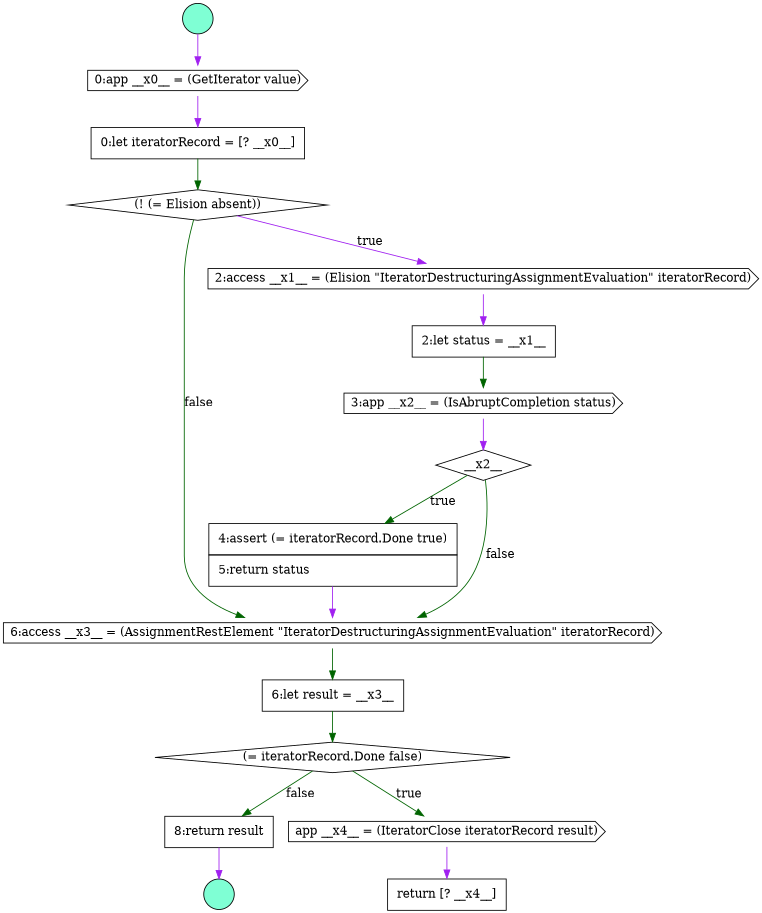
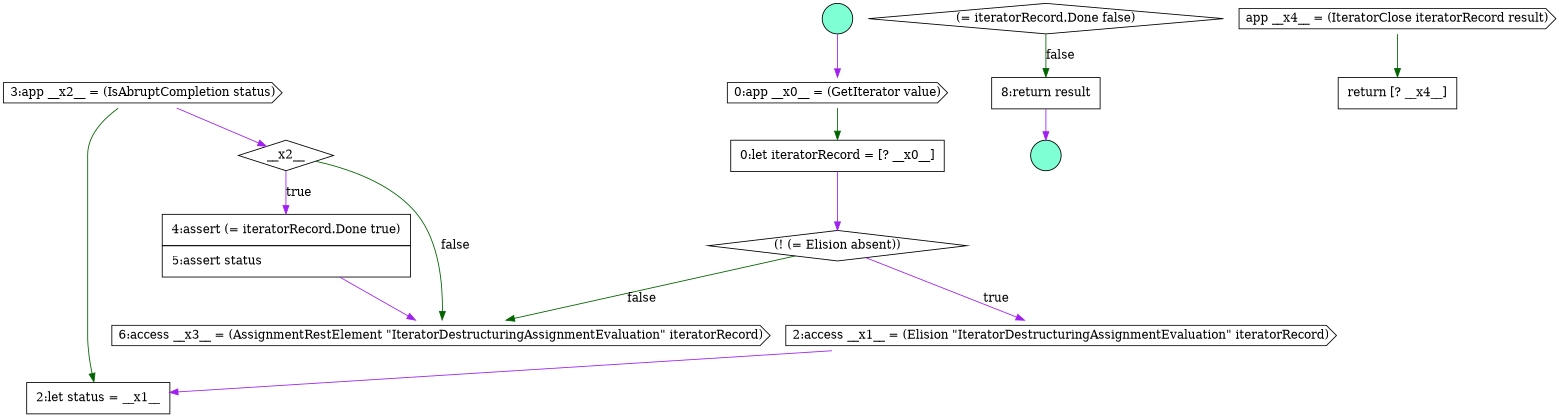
(198, 107) -> (837, 120)
(198, 170) -> (837, 197)
(483, 368) -> (88, 235)
(430, 497) -> (286, 188)
(264, 570) -> (217, 261)
(333, 695) -> none
(385, 791) -> none
(447, 858) -> (1397, 51)
